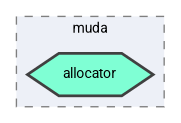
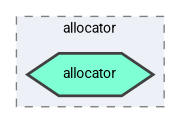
(90, 29) -> (90, 29)
